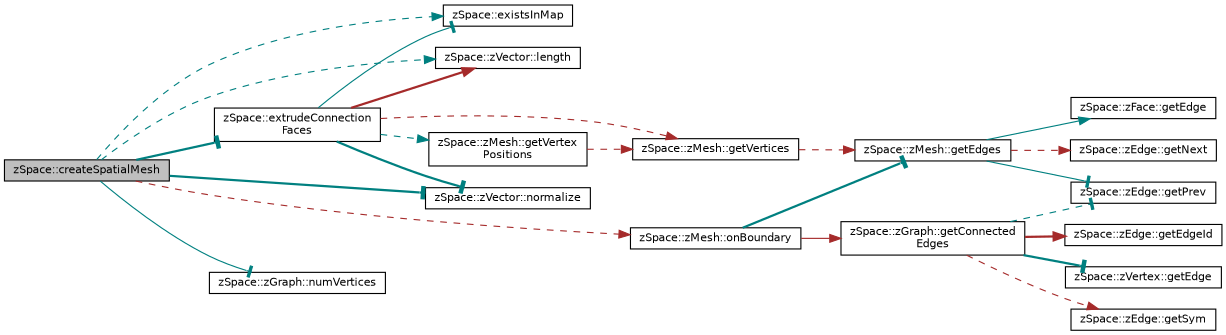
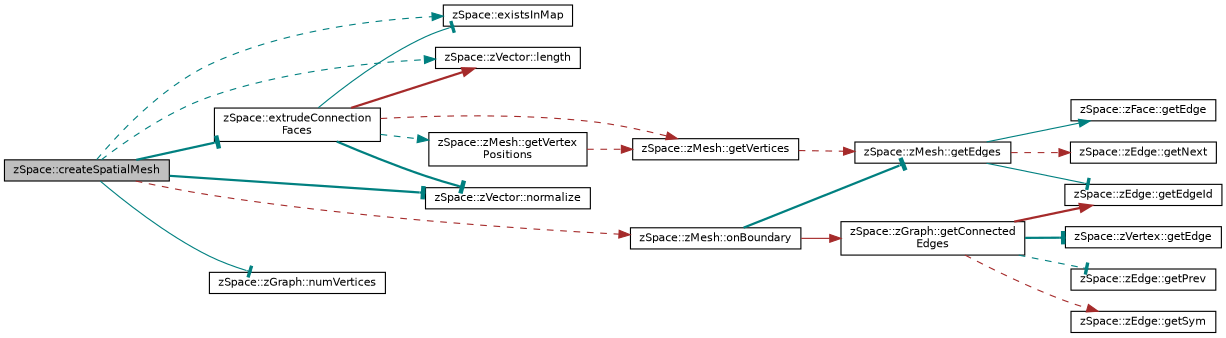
(1036, 171) -> (1036, 173)
